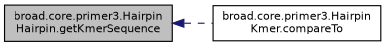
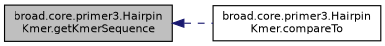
(88, 23) -> (88, 23)
